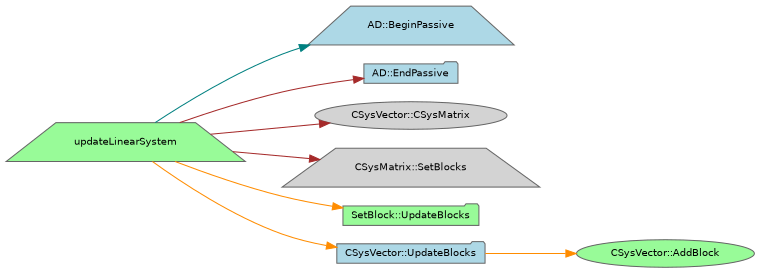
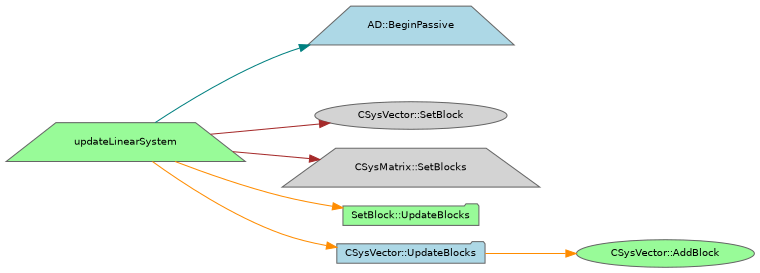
(411, 74) -> none
(411, 116) -> (411, 116)
